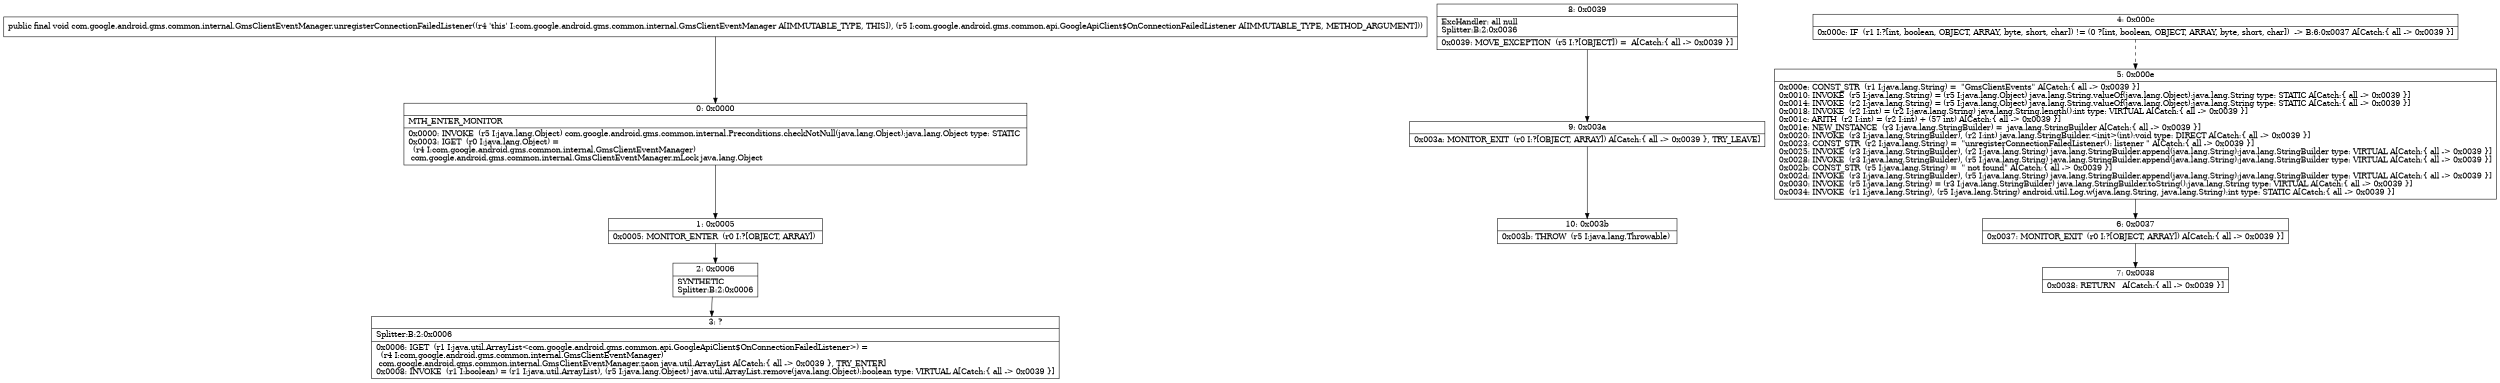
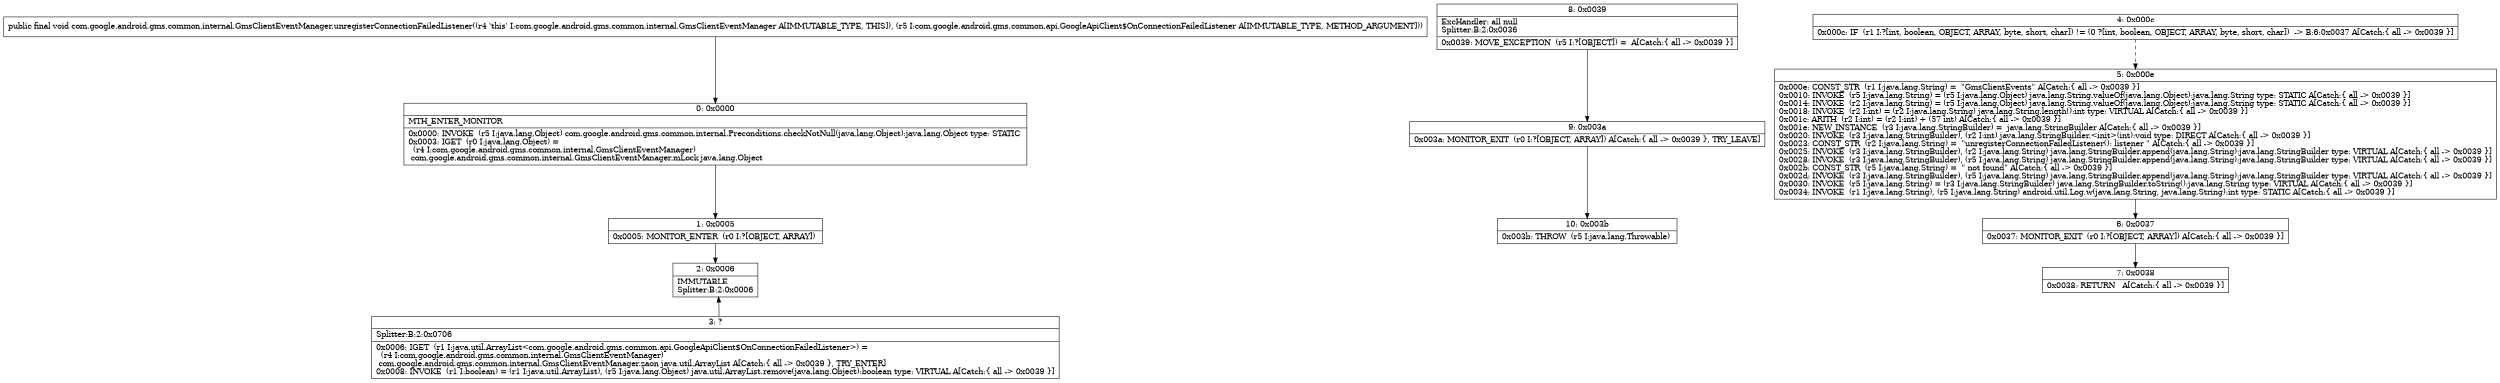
(701, 282) -> (703, 282)
(712, 304) -> (719, 309)
(414, 335) -> (414, 335)
